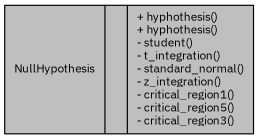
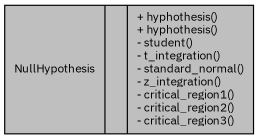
(186, 108) -> (186, 108)
